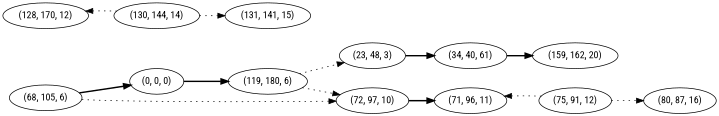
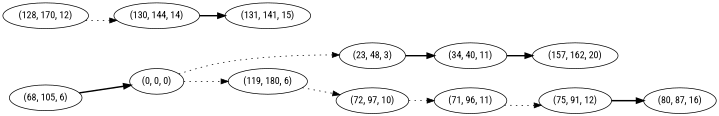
(105, 11) -> (98, 21)
(209, 16) -> (209, 16)
(470, 56) -> (470, 56)
(575, 56) -> (575, 56)
(318, 69) -> (255, 58)
(202, 81) -> (202, 81)
(527, 96) -> (519, 105)
(418, 101) -> (418, 101)
(624, 101) -> (624, 101)
(205, 102) -> none
